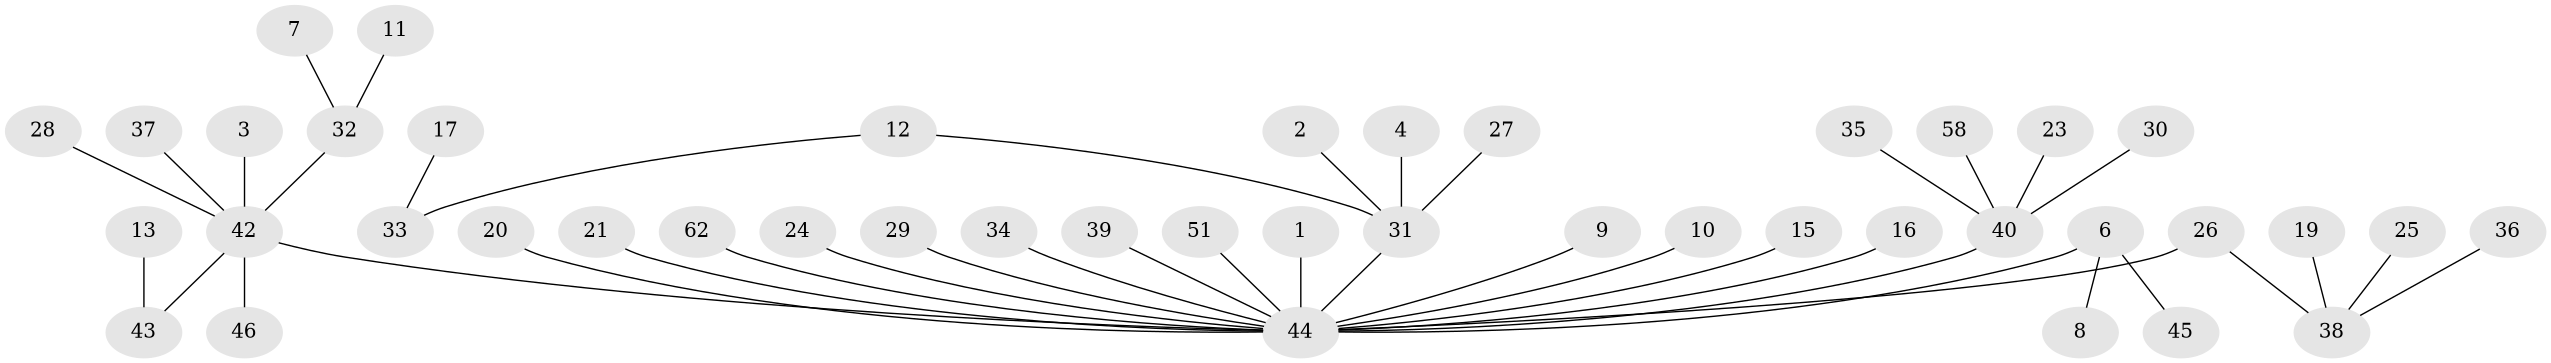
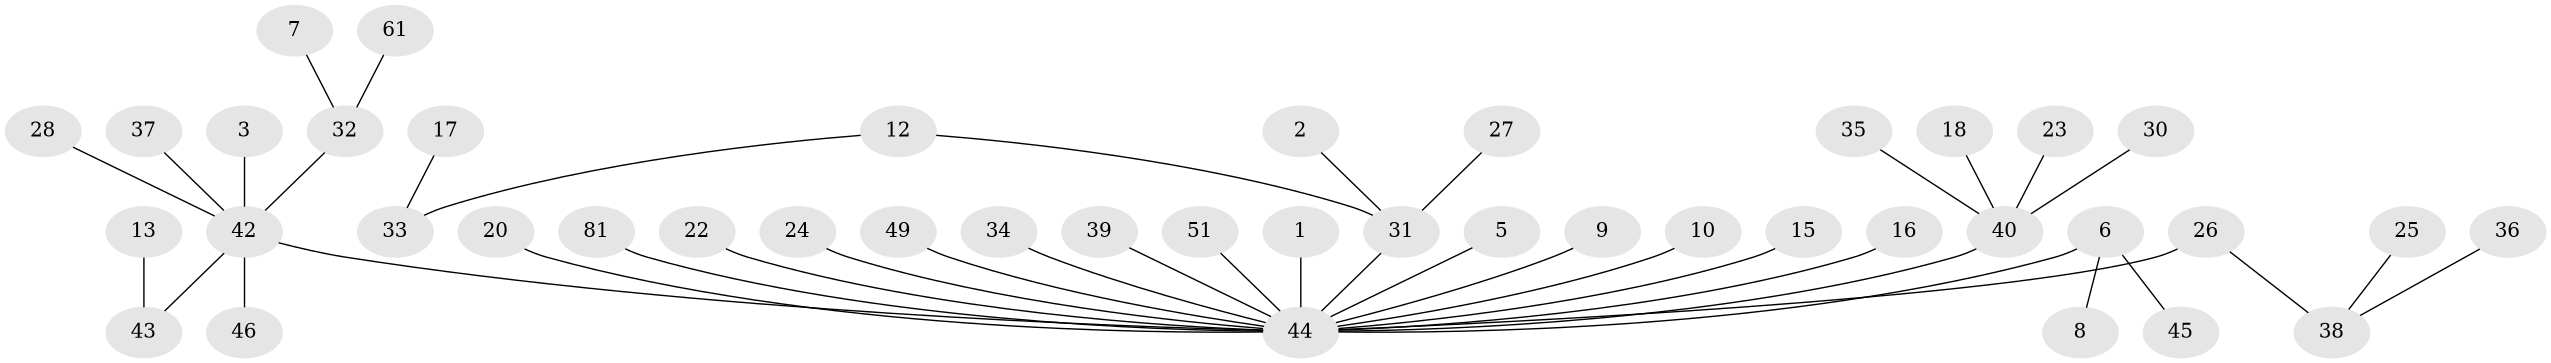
(395, 31) -> (395, 31)
(1401, 131) -> none
(1955, 131) -> (1955, 131)
(597, 232) -> (597, 232)
(697, 232) -> (697, 232)
(898, 232) -> (898, 232)
none -> (1502, 232)
(2307, 232) -> none
